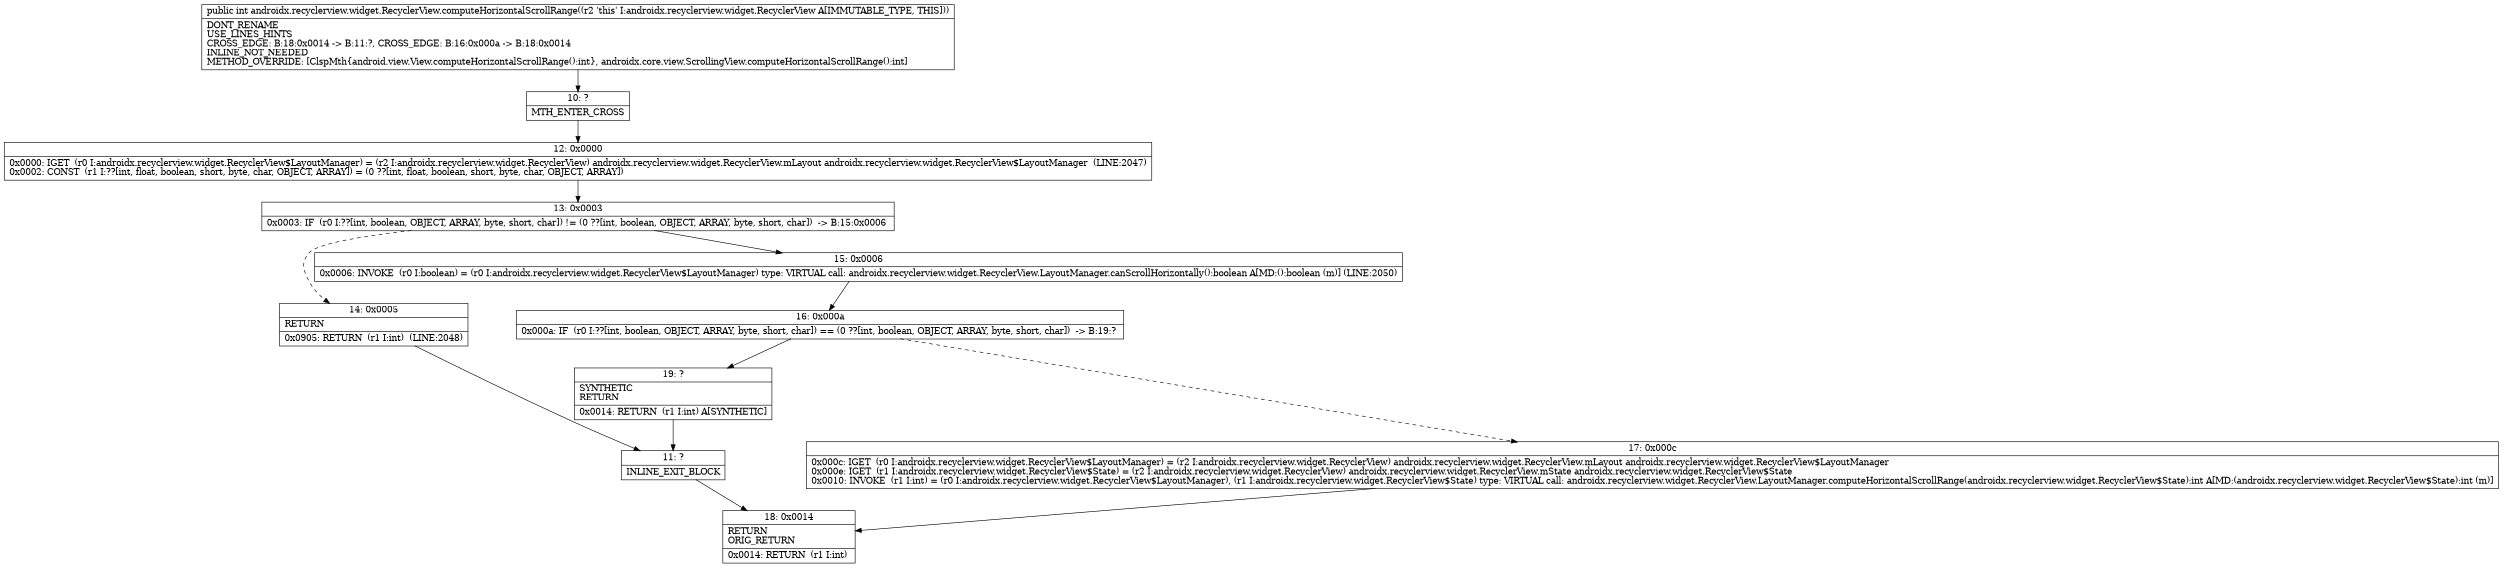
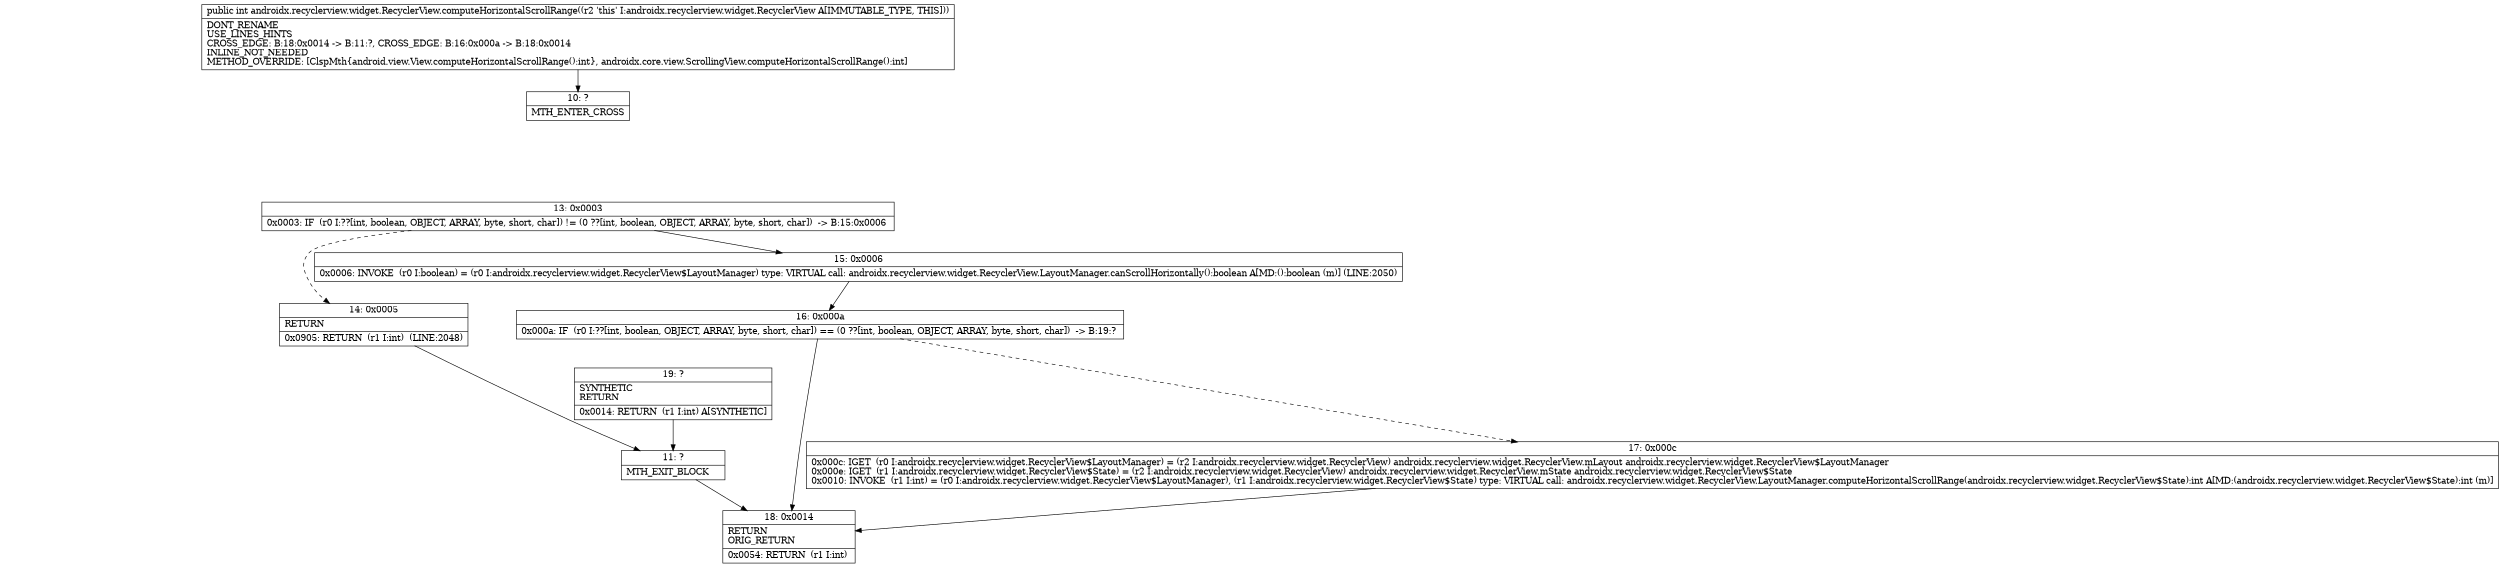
(578, 161) -> none
(762, 352) -> (804, 421)
(673, 472) -> (668, 472)
(789, 555) -> (789, 555)
